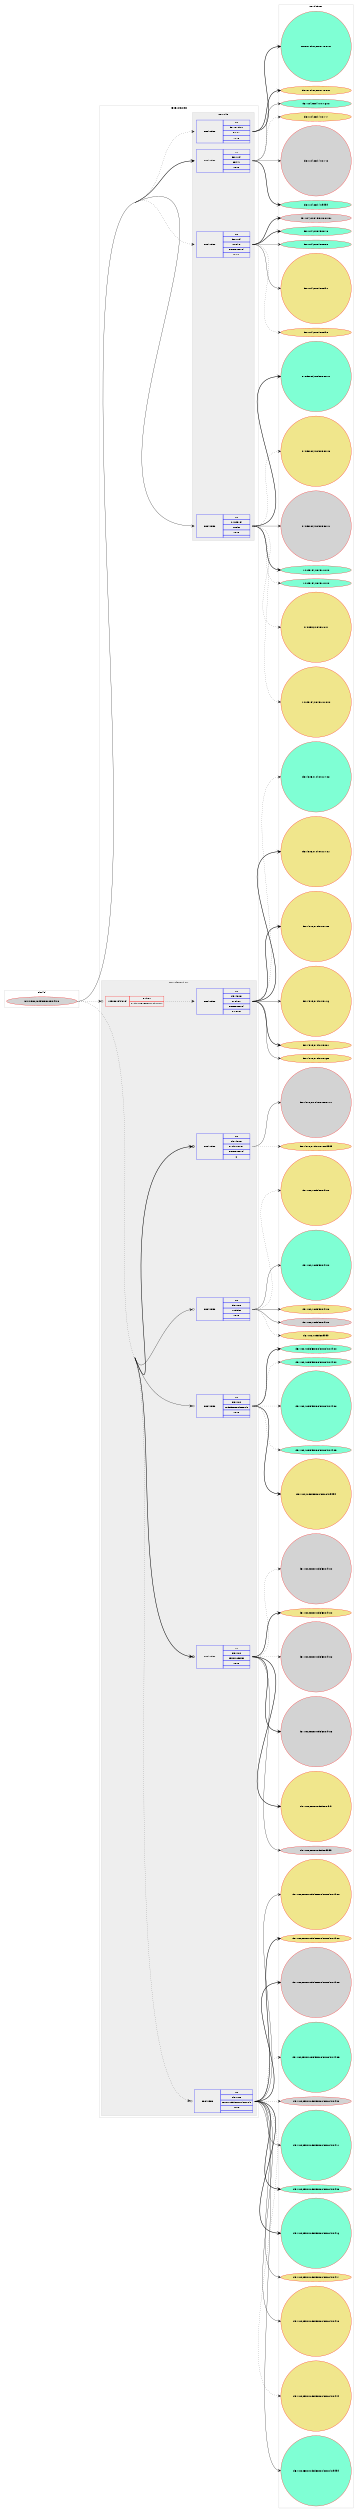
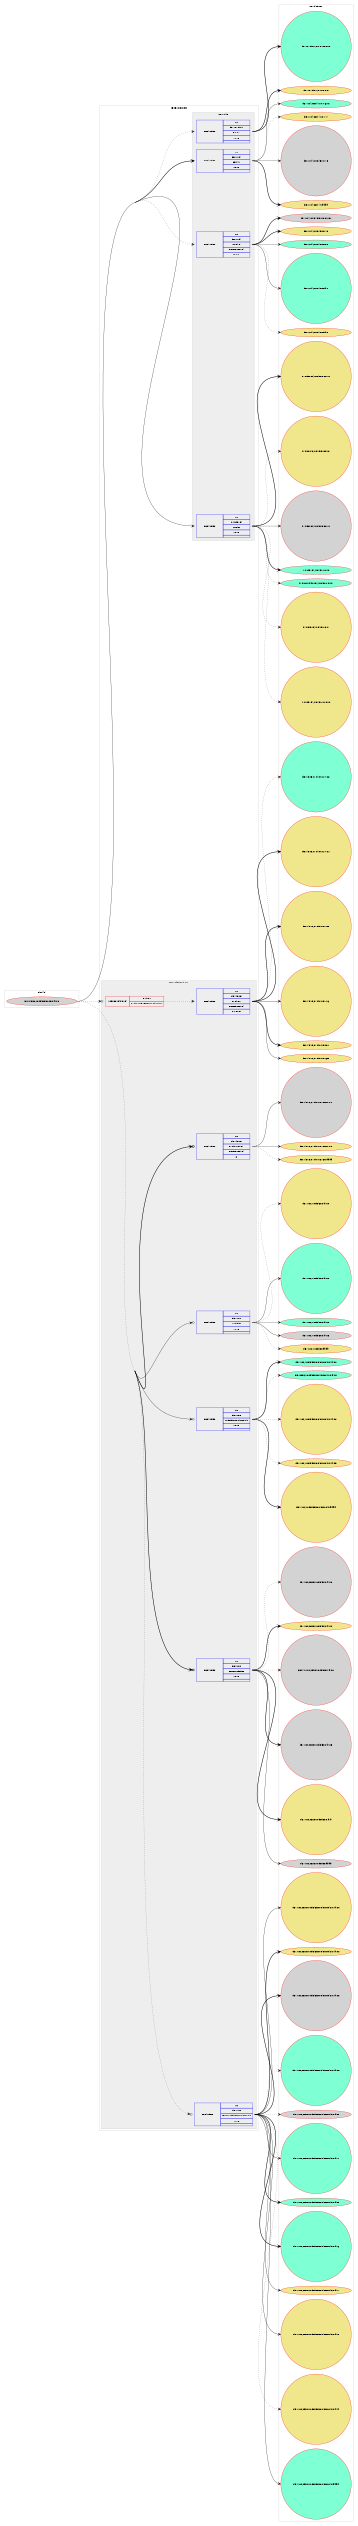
(316, 46) -> (316, 46)
(316, 90) -> (316, 90)
(316, 161) -> (316, 161)
(316, 205) -> (316, 205)
(316, 231) -> (316, 231)
(316, 288) -> (316, 288)
(316, 376) -> (316, 376)
(316, 451) -> (316, 451)
(316, 583) -> (316, 583)
(316, 627) -> (316, 627)
(316, 1102) -> (316, 1102)
none -> (316, 1146)
(316, 1309) -> (316, 1322)
(316, 1362) -> (316, 1375)
(316, 1406) -> (316, 1419)
(316, 1450) -> (316, 1463)
(316, 1657) -> (316, 1670)
